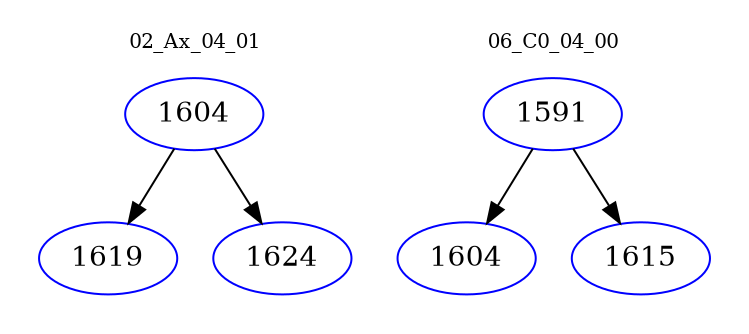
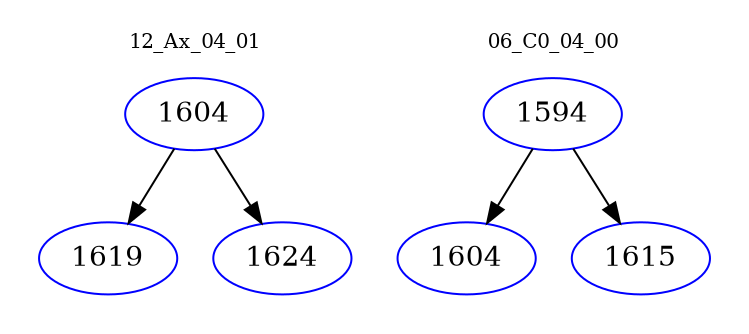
(195, 43) -> (195, 43)
(553, 114) -> (553, 114)
